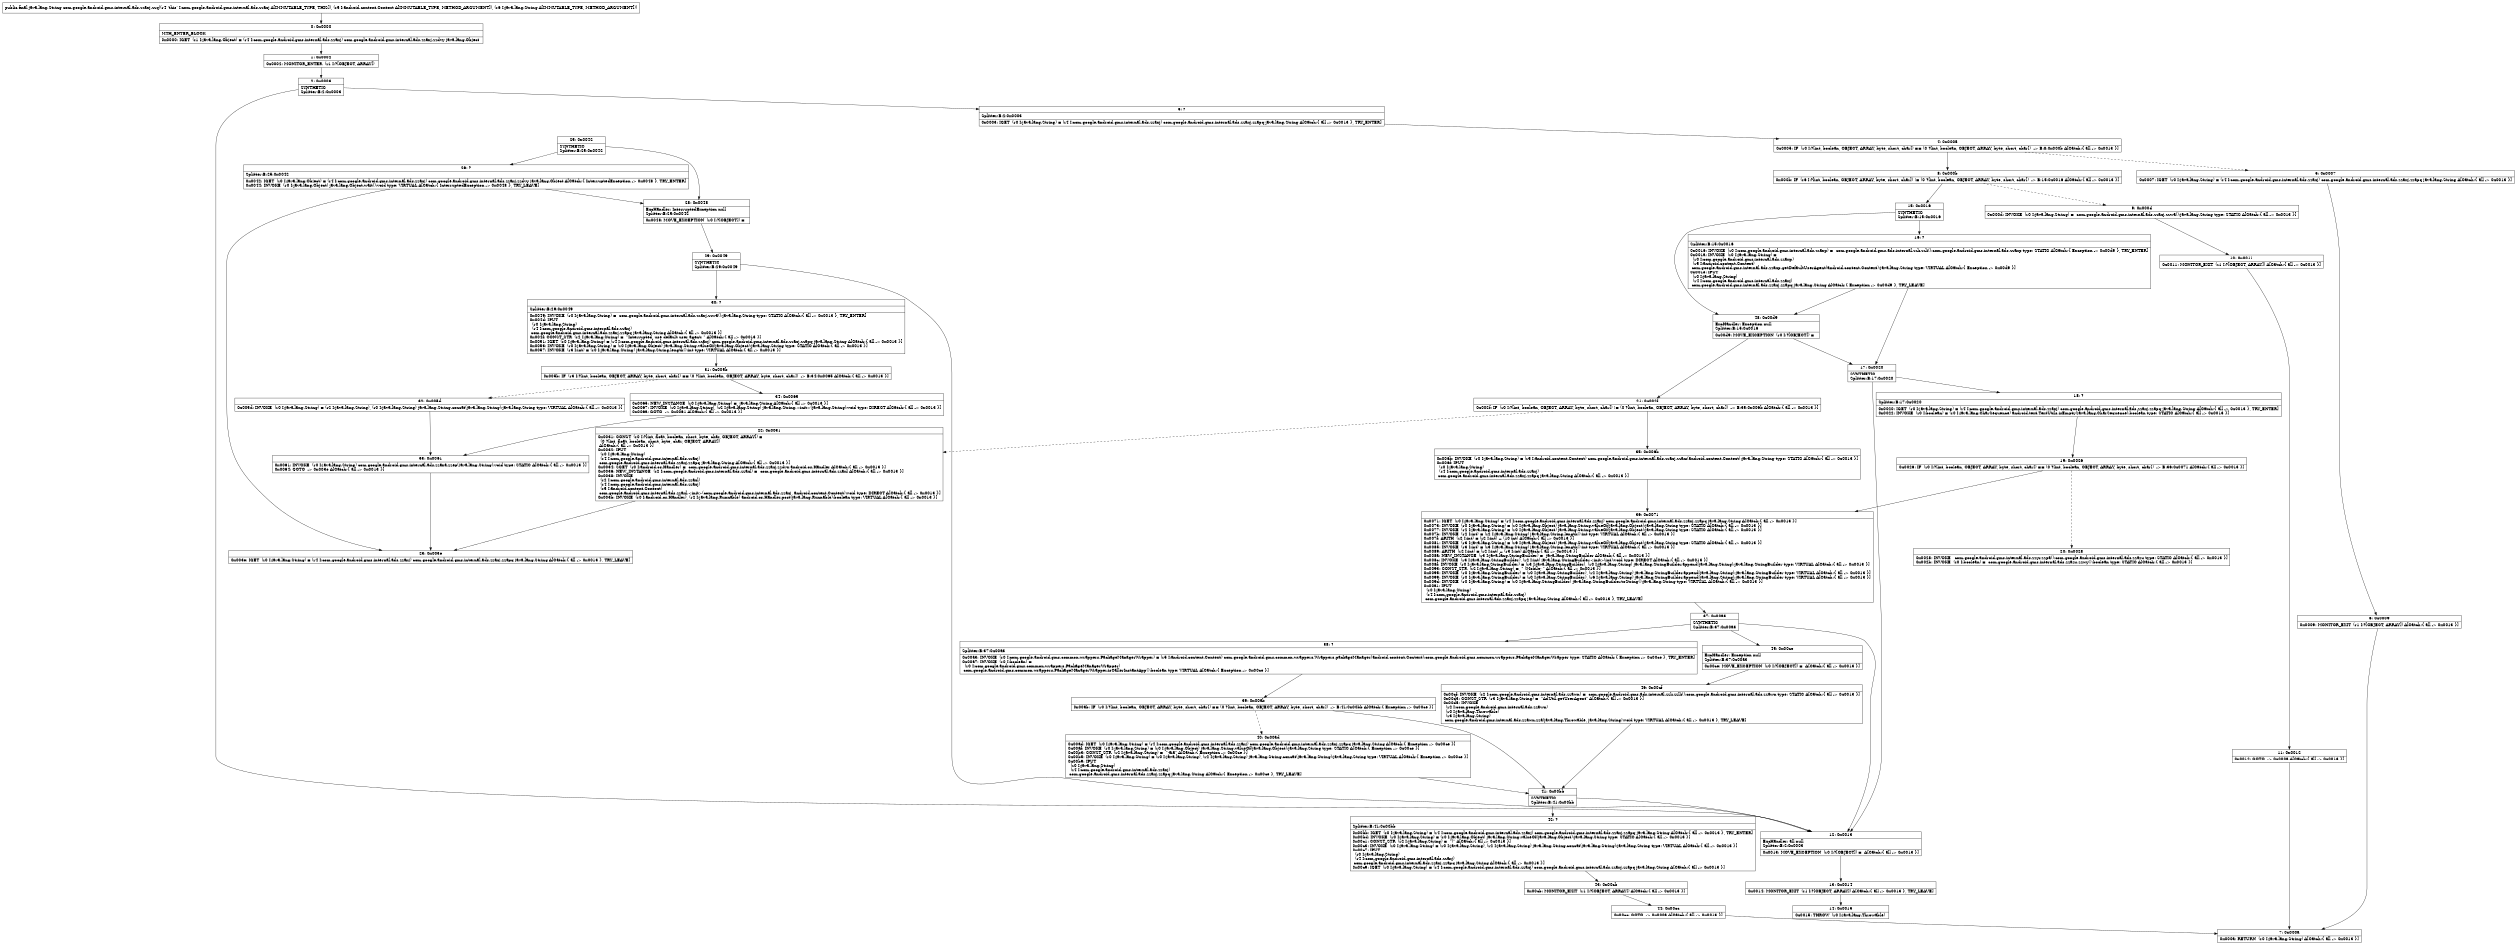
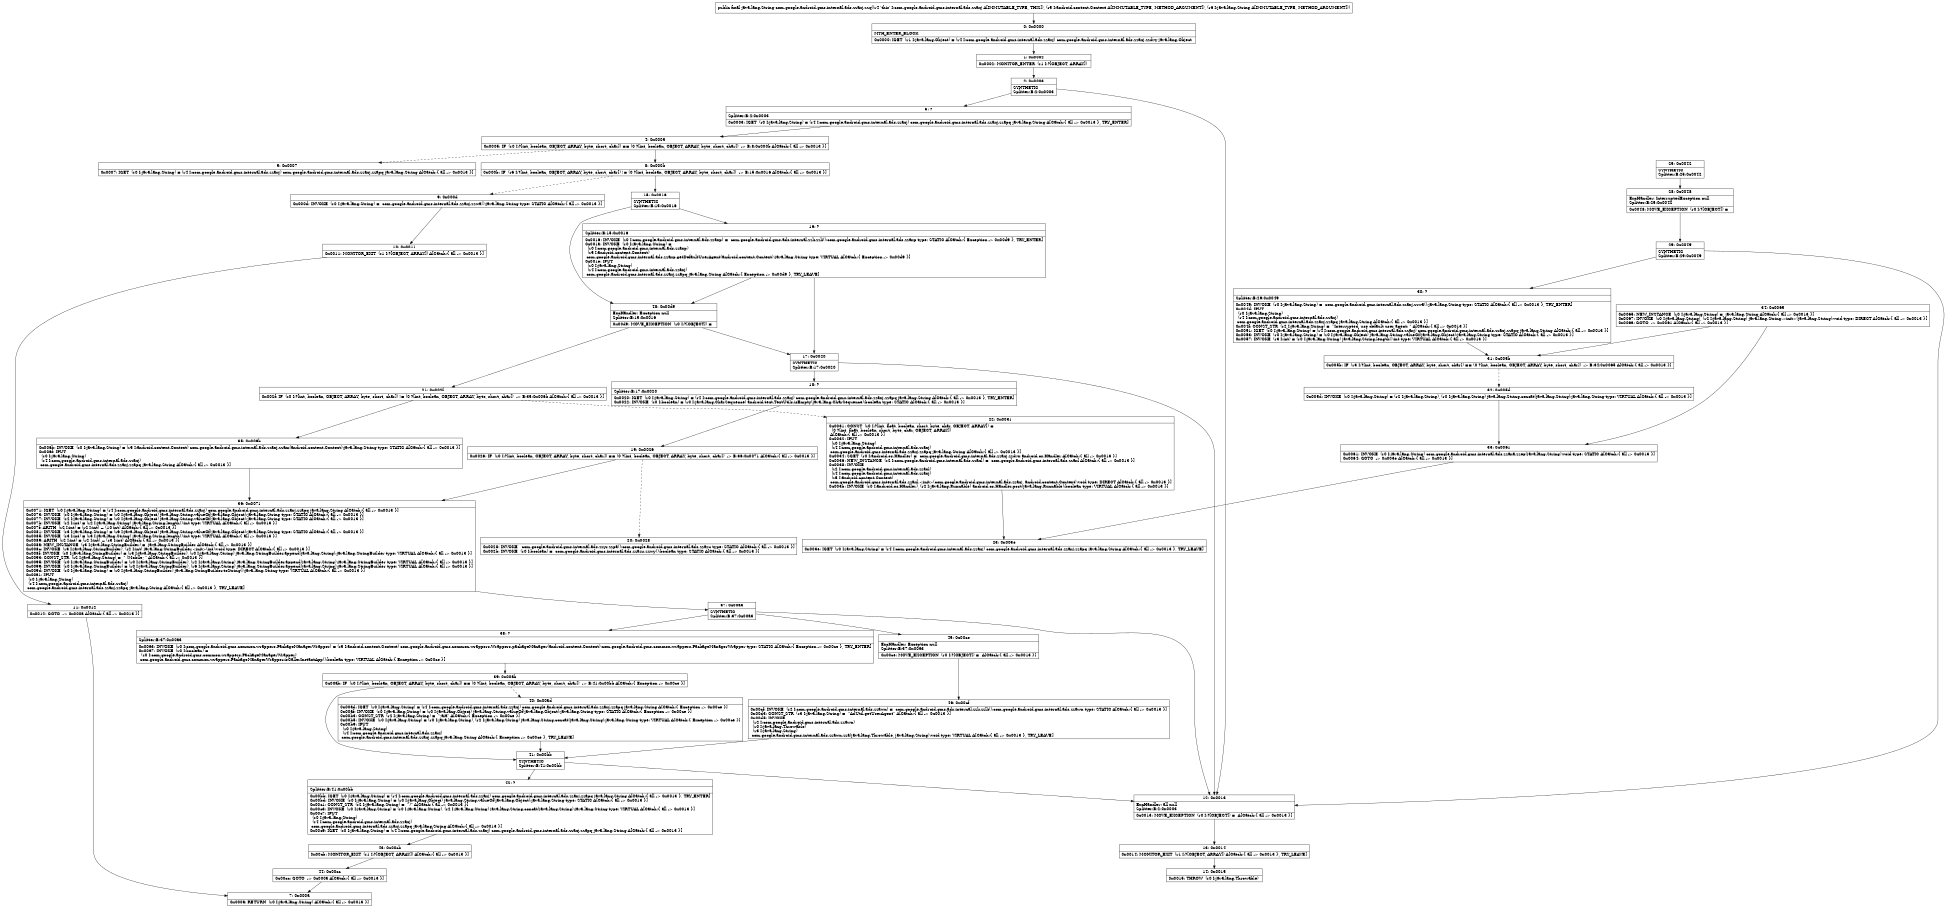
(466, 177) -> none
(745, 386) -> (1625, 341)
(2379, 622) -> none
